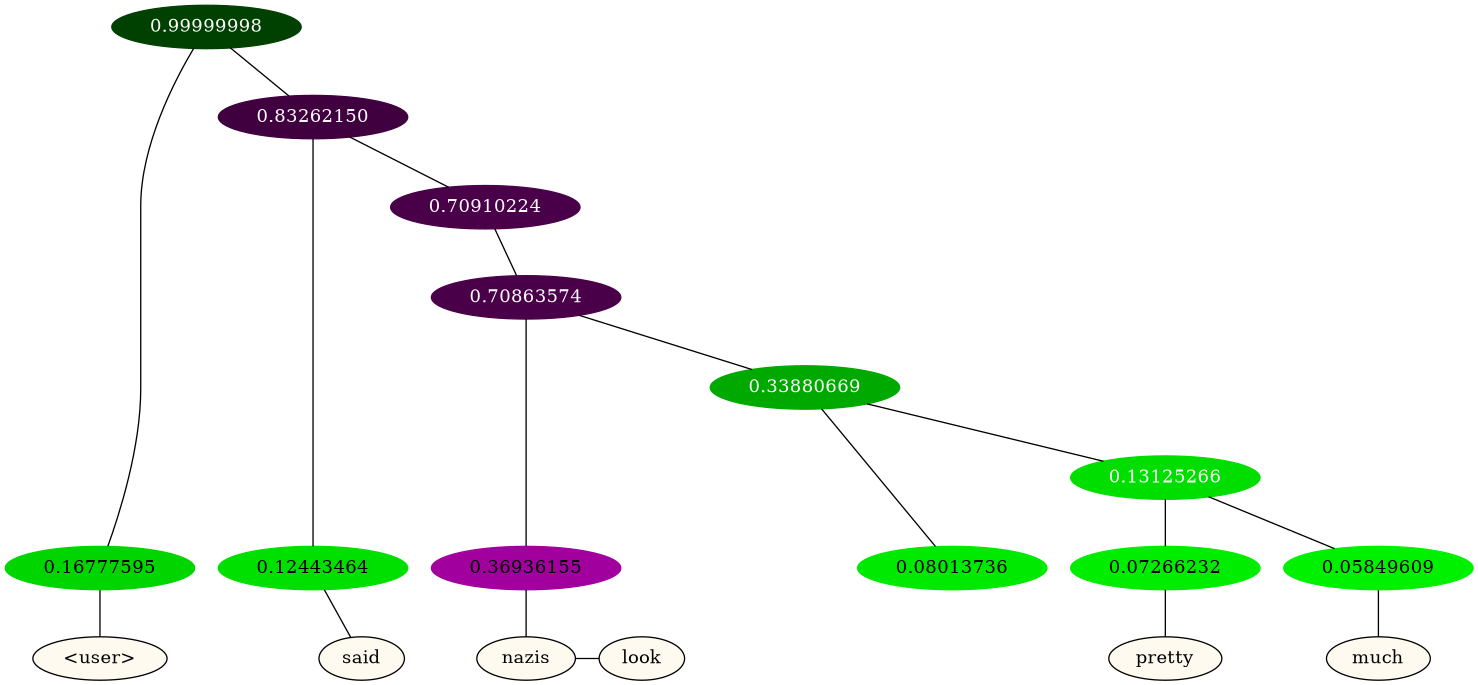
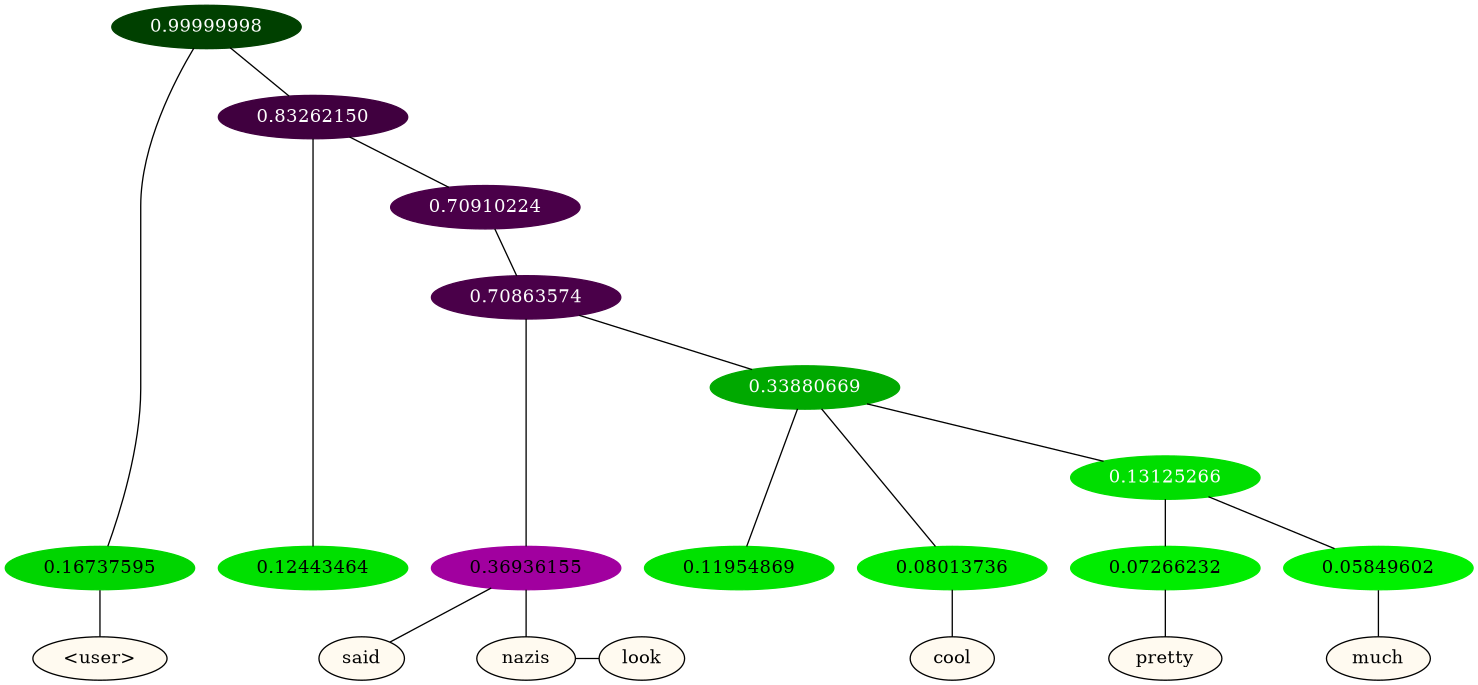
(100, 568) -> (100, 568)
none -> (739, 568)
(1378, 568) -> (1378, 568)
(338, 614) -> (441, 615)
none -> (952, 659)
